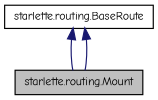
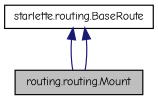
(79, 82) -> (79, 82)
